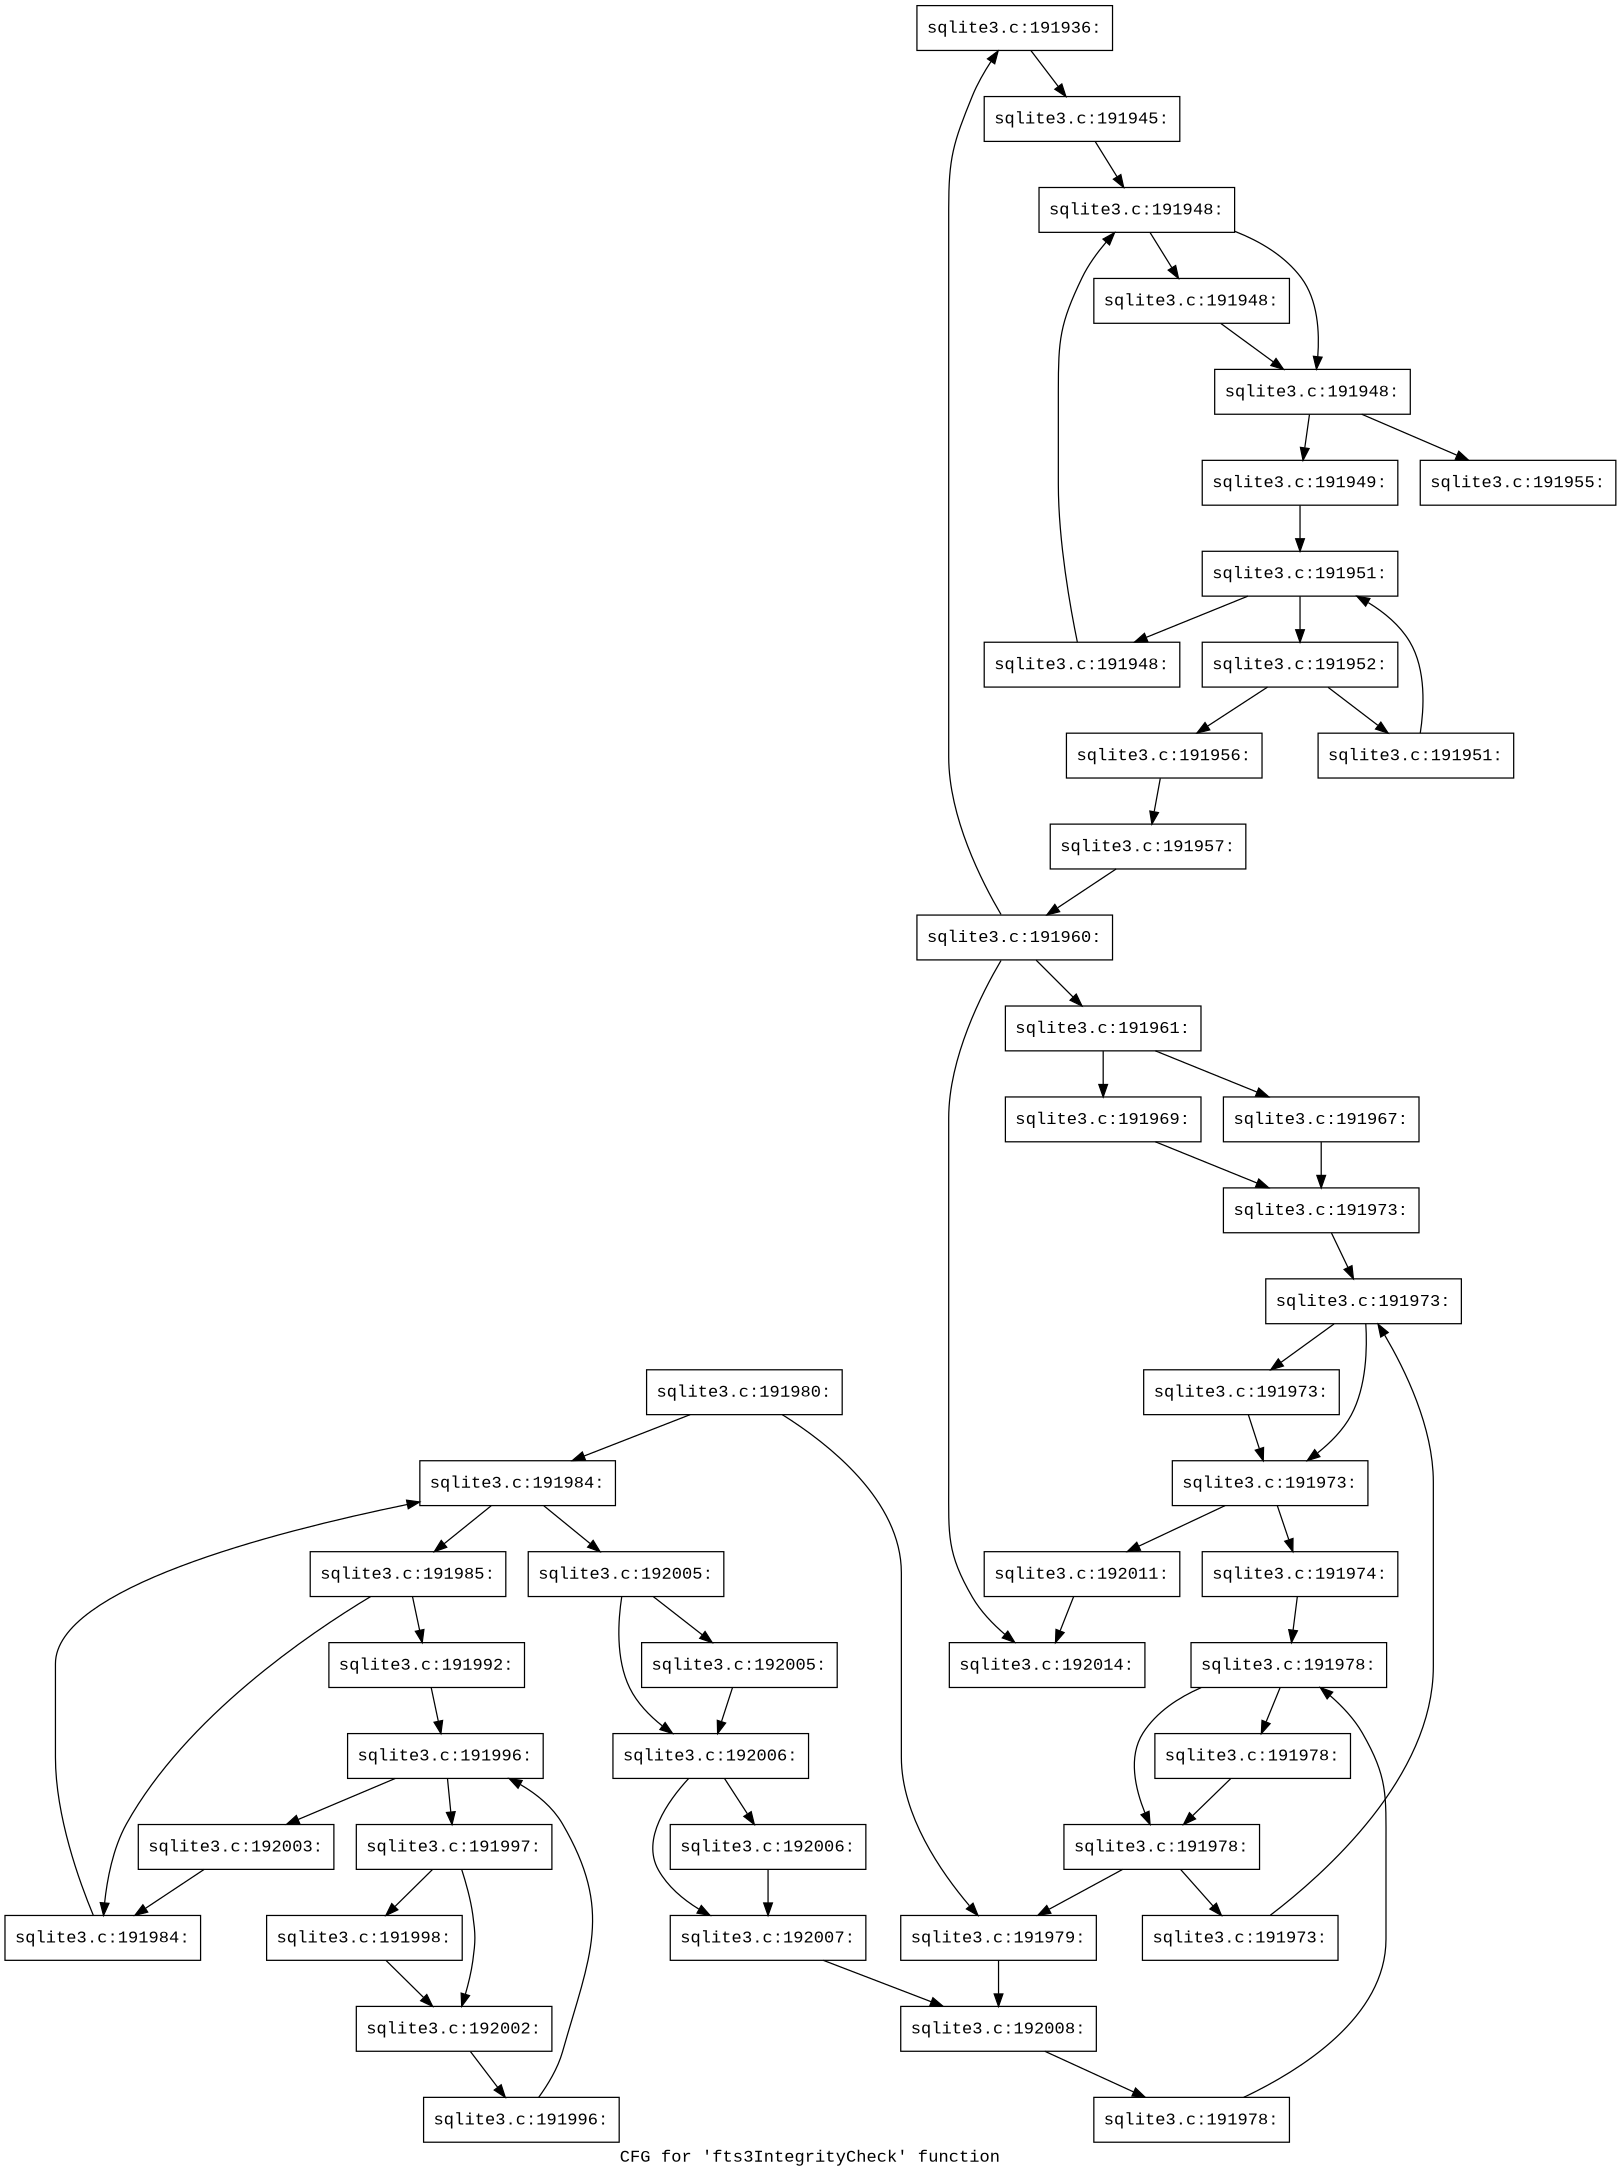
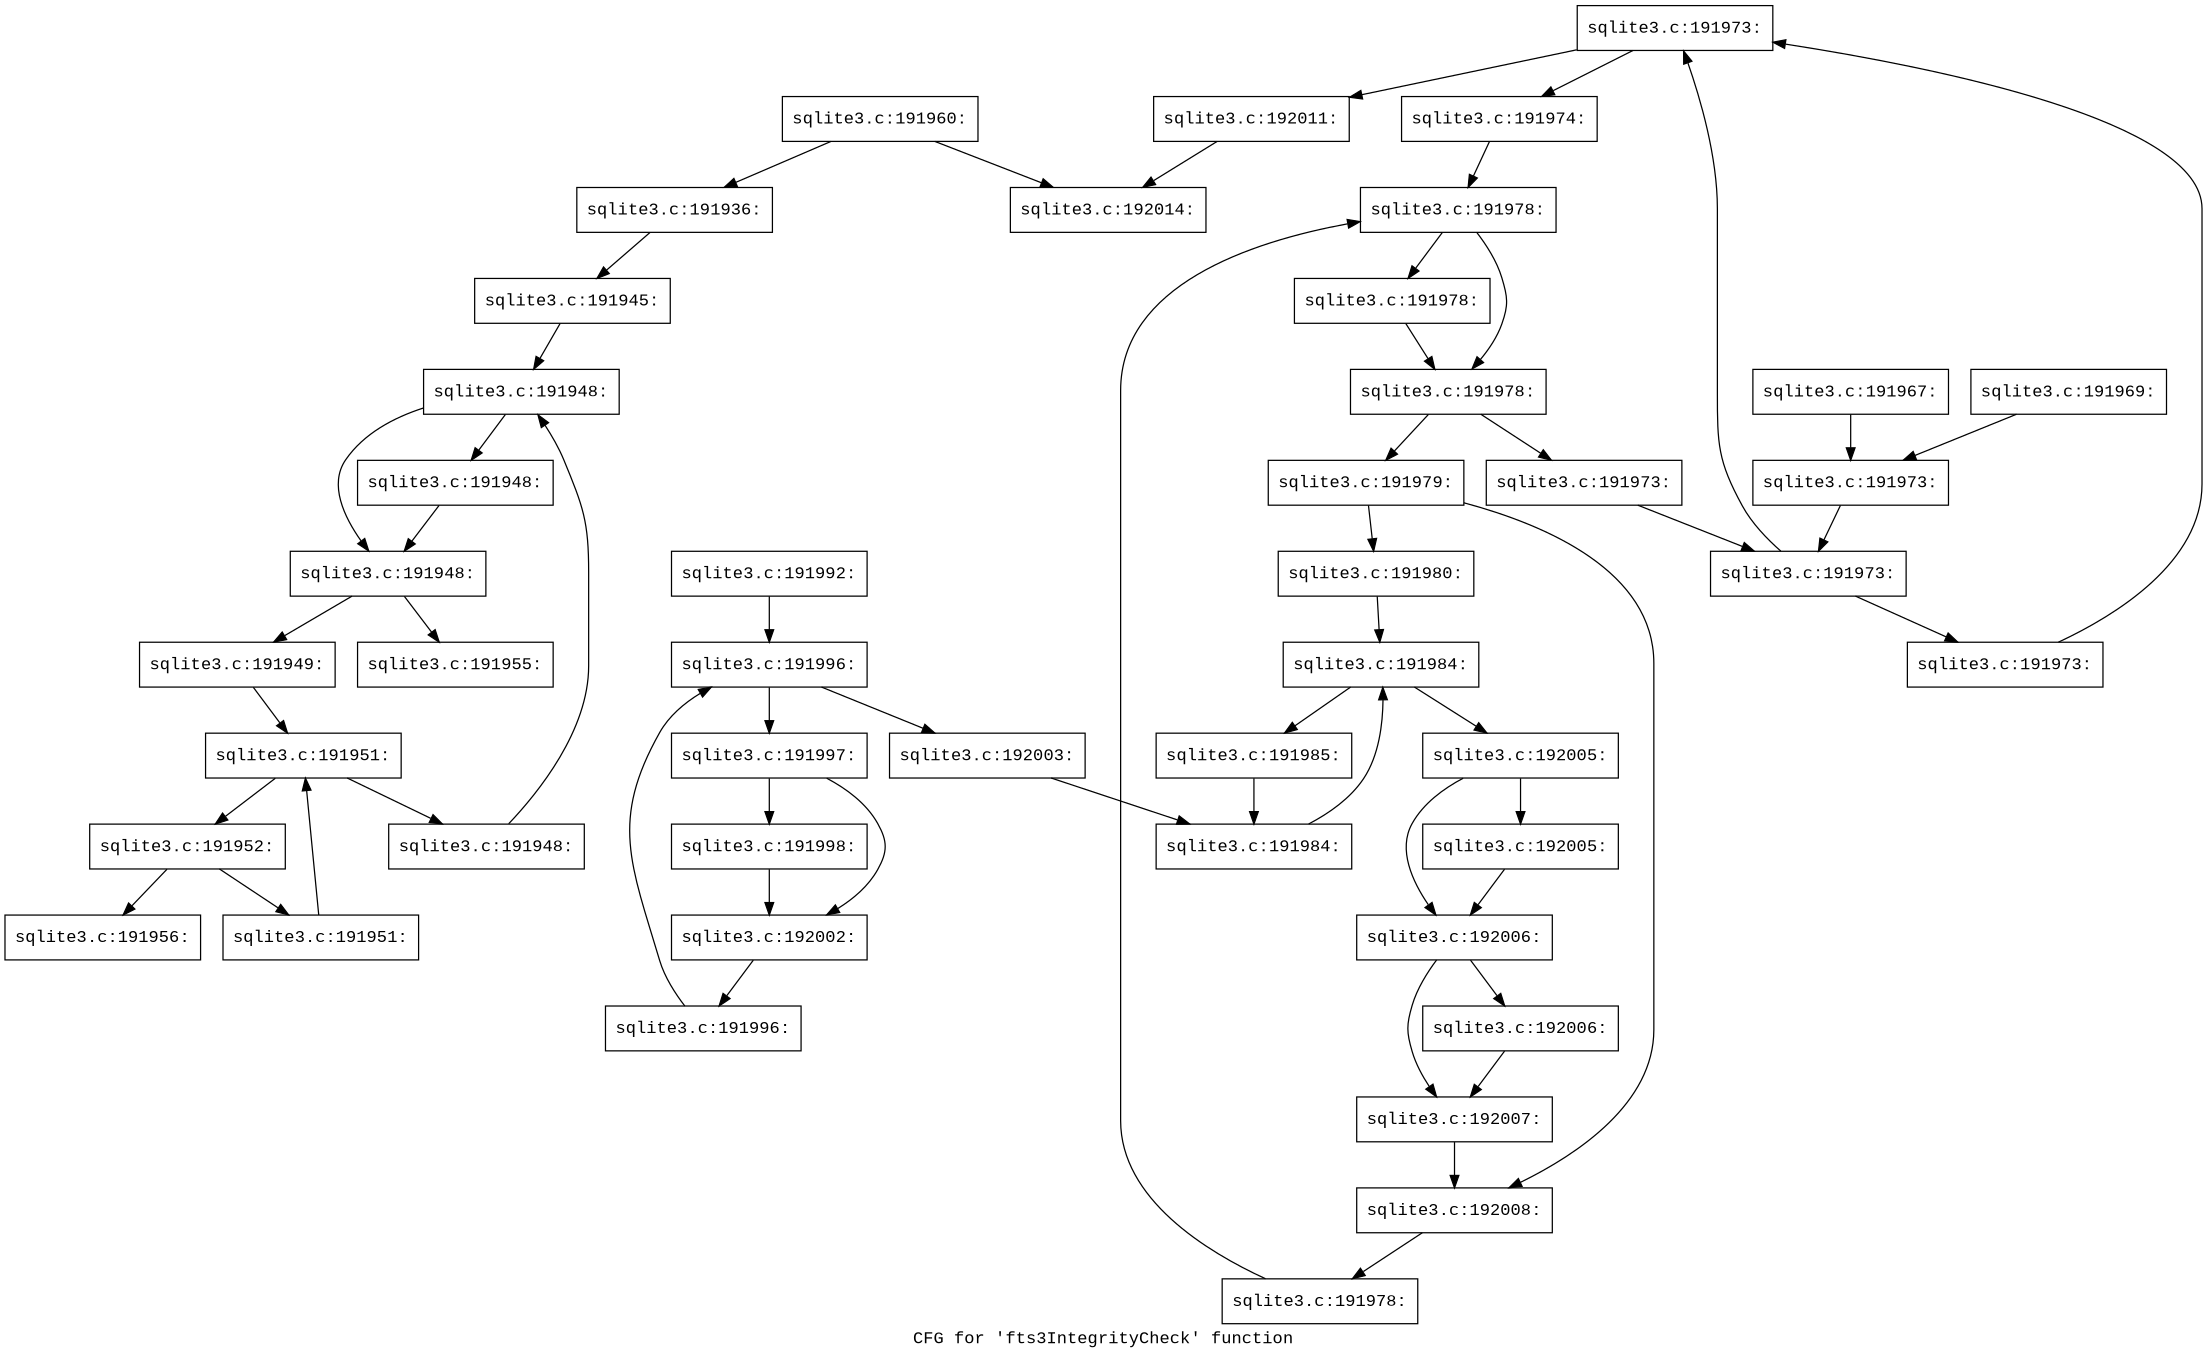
(1148, 847) -> none
(1103, 1028) -> none
(416, 1613) -> none
(901, 1645) -> (1370, 522)
